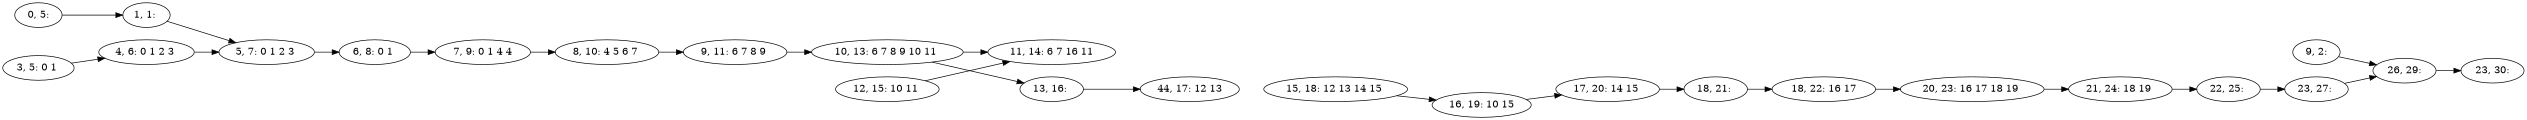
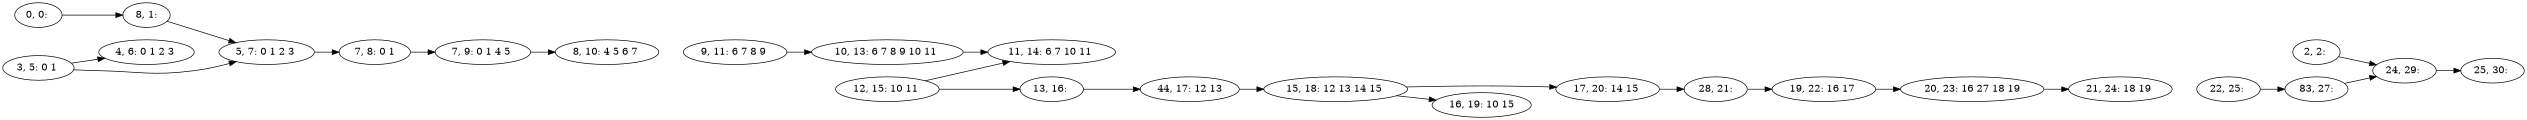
(38, 15) -> (38, 15)
(147, 15) -> (147, 15)
(203, 52) -> (152, 73)
(375, 52) -> (375, 52)
(483, 52) -> (483, 52)
(668, 52) -> none
(1052, 52) -> (1052, 52)
(2316, 52) -> (2316, 52)
(2404, 71) -> (2404, 71)
(2493, 71) -> (2493, 71)
(979, 73) -> (976, 89)
none -> (1248, 89)
(1716, 89) -> (1716, 89)
(1824, 89) -> (1824, 89)
(1972, 89) -> (1972, 89)
(2181, 89) -> none
(2316, 89) -> (2316, 89)
(1540, 98) -> (1478, 86)
